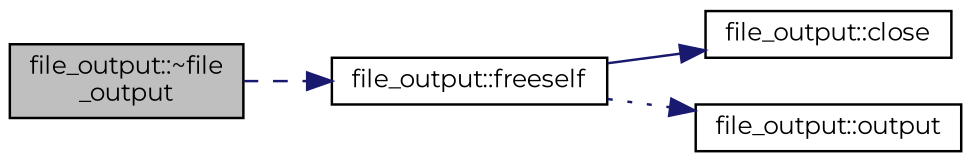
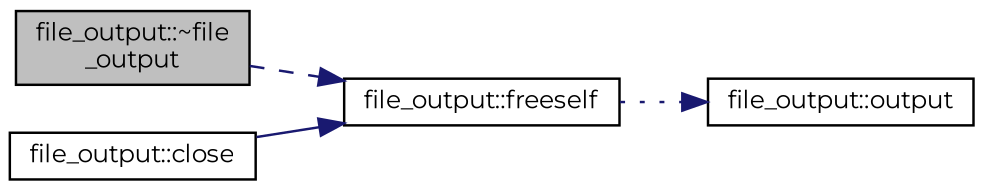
(644, 58) -> (288, 132)
